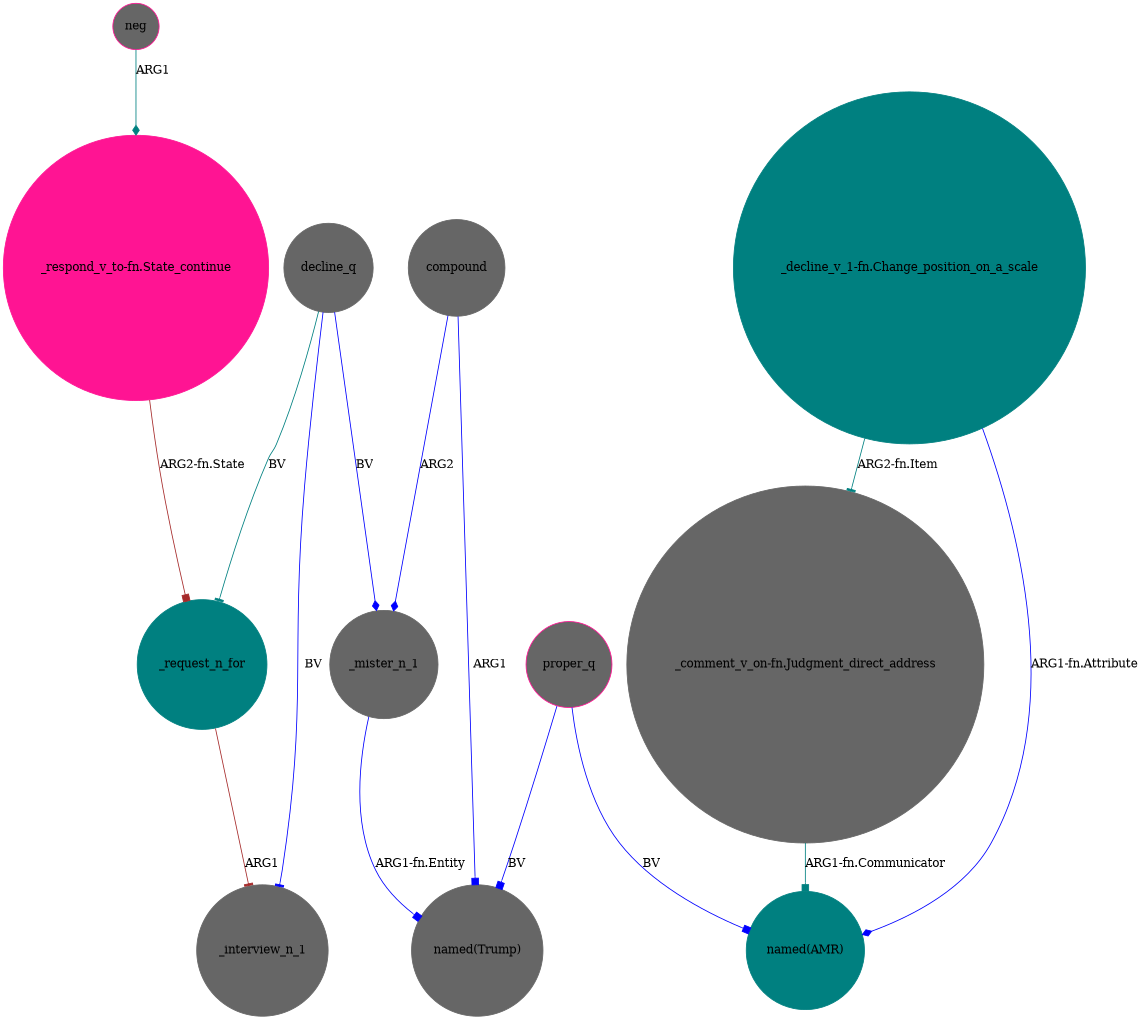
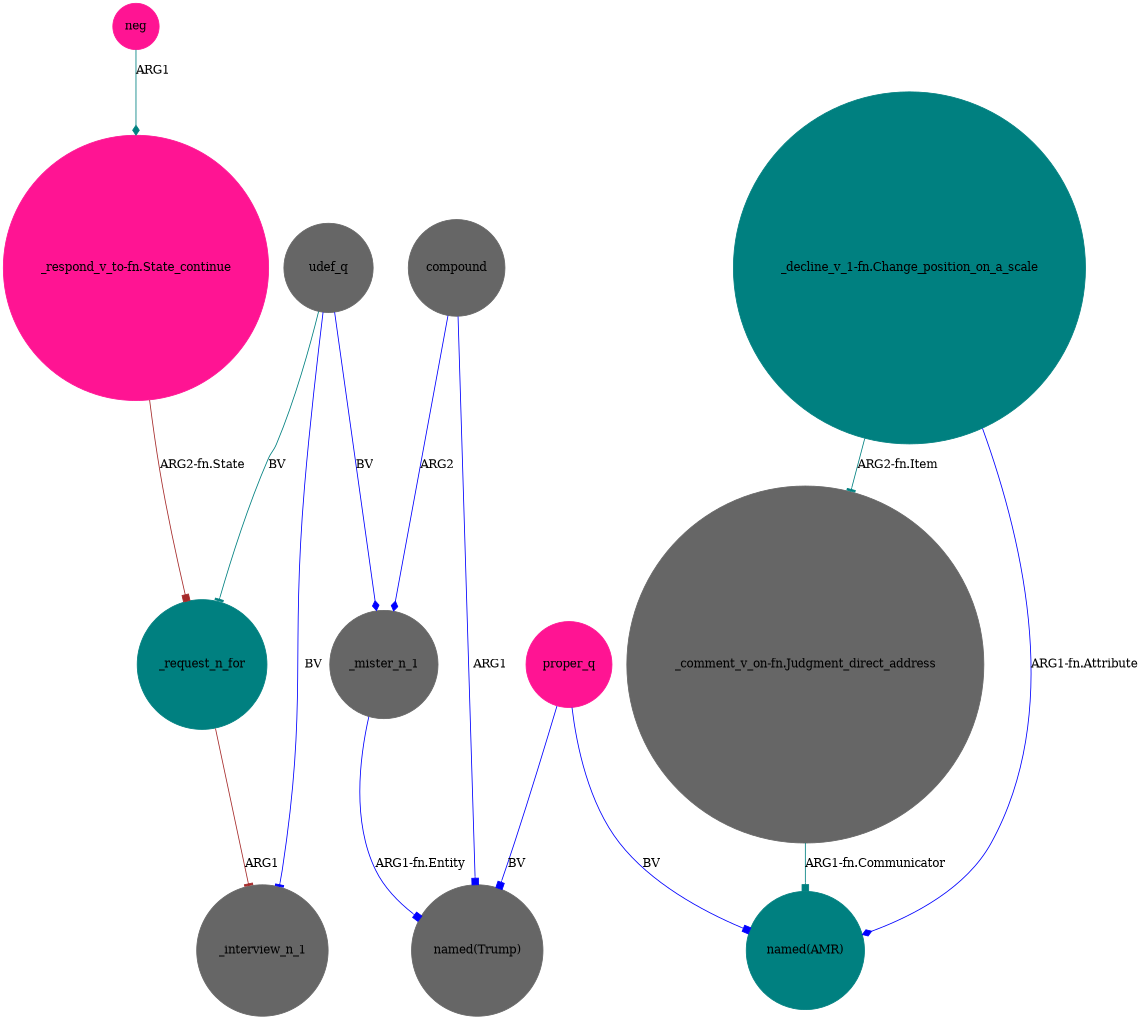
(136, 26) -> (136, 26)
(329, 268) -> (329, 268)
(569, 665) -> (569, 665)
